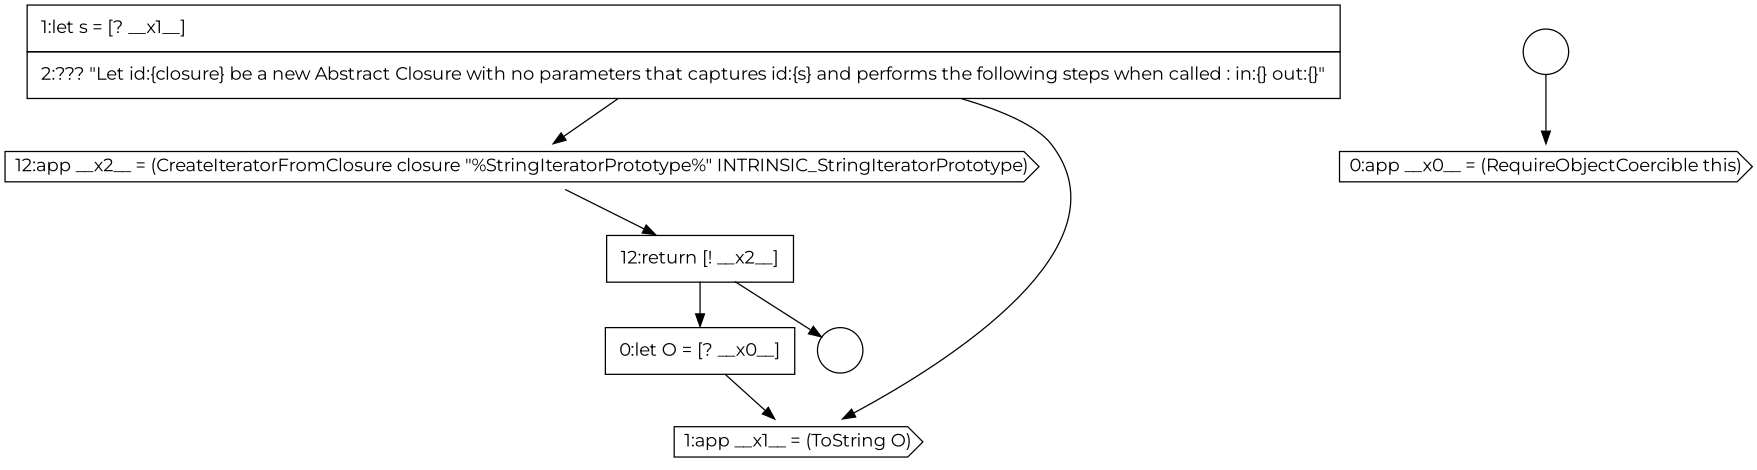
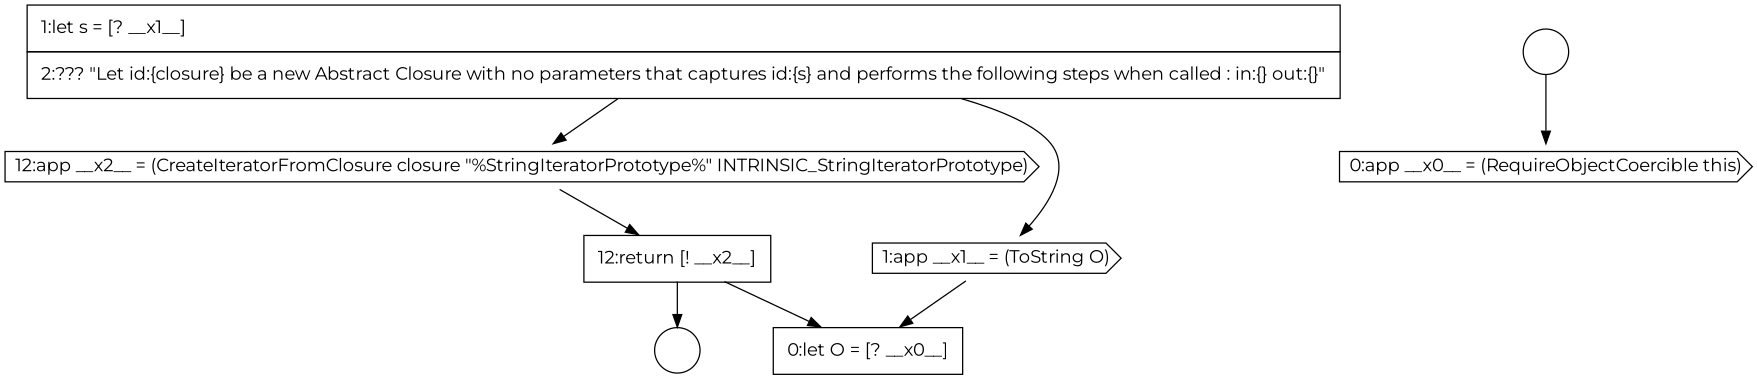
(745, 392) -> (938, 300)
